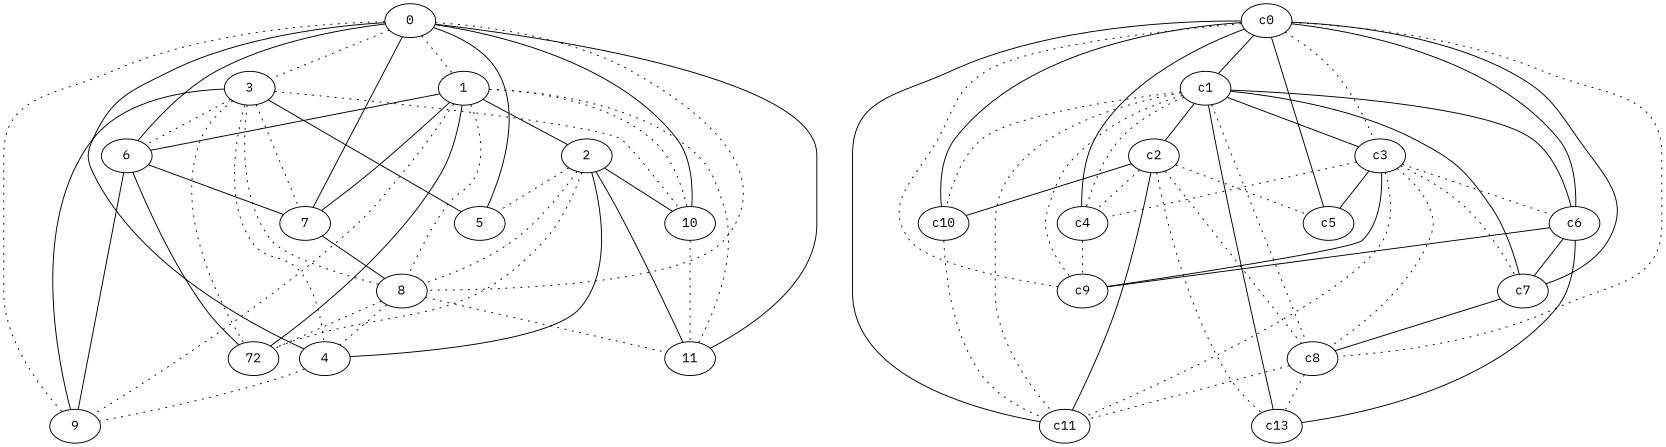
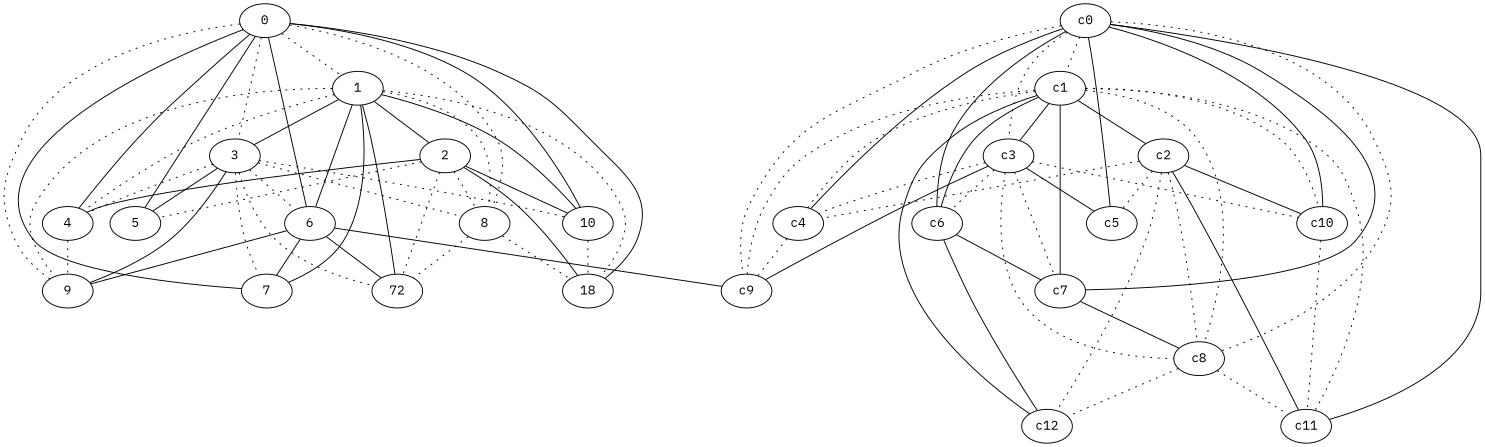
(1236, 54) -> (1073, 54)
(617, 117) -> (484, 132)
none -> (296, 122)
(354, 257) -> none
(1329, 257) -> (519, 256)
(1273, 325) -> (1165, 190)
(356, 331) -> (203, 138)
(690, 359) -> (588, 291)
(1277, 426) -> (1047, 426)
